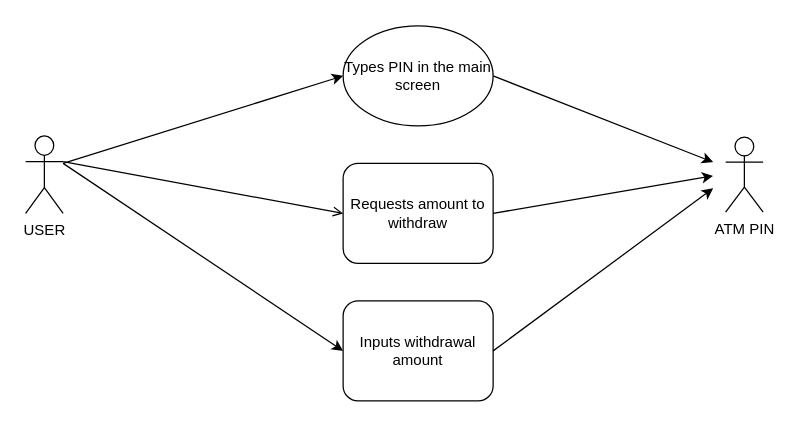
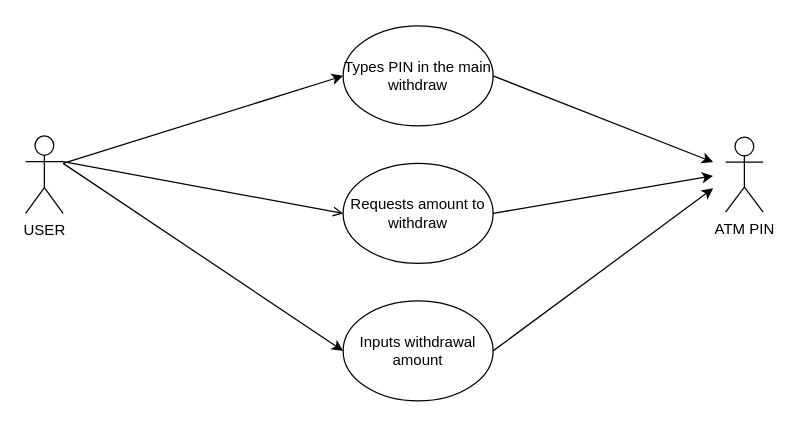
(418, 76) -> (418, 76)
(418, 213) -> (418, 213)
(418, 351) -> (418, 351)
